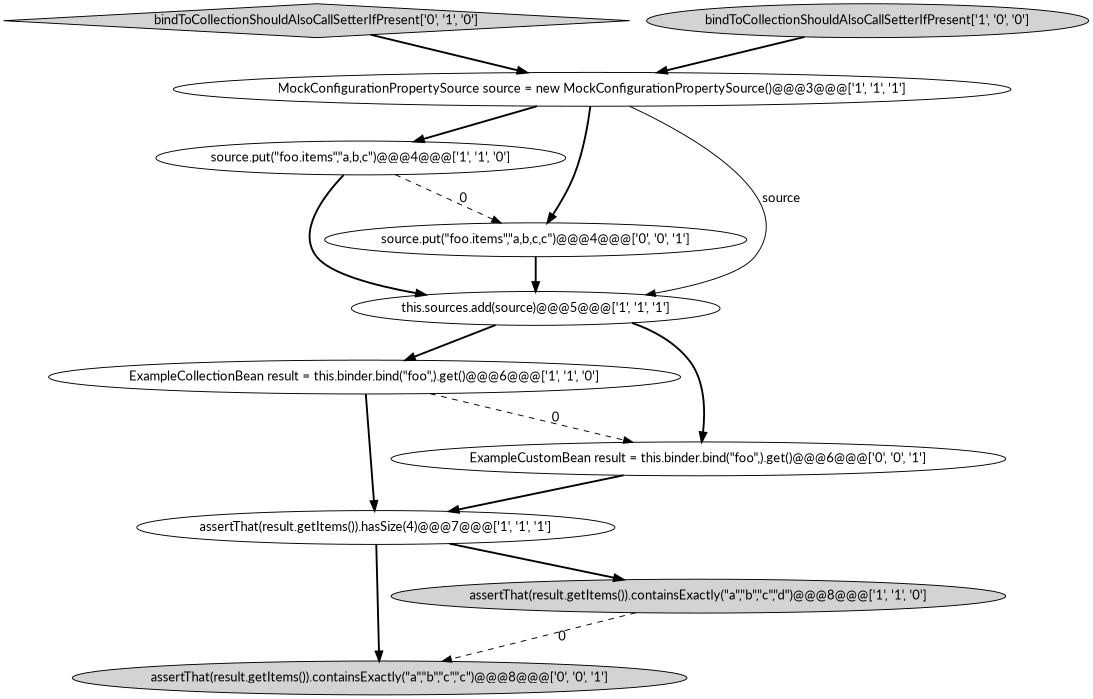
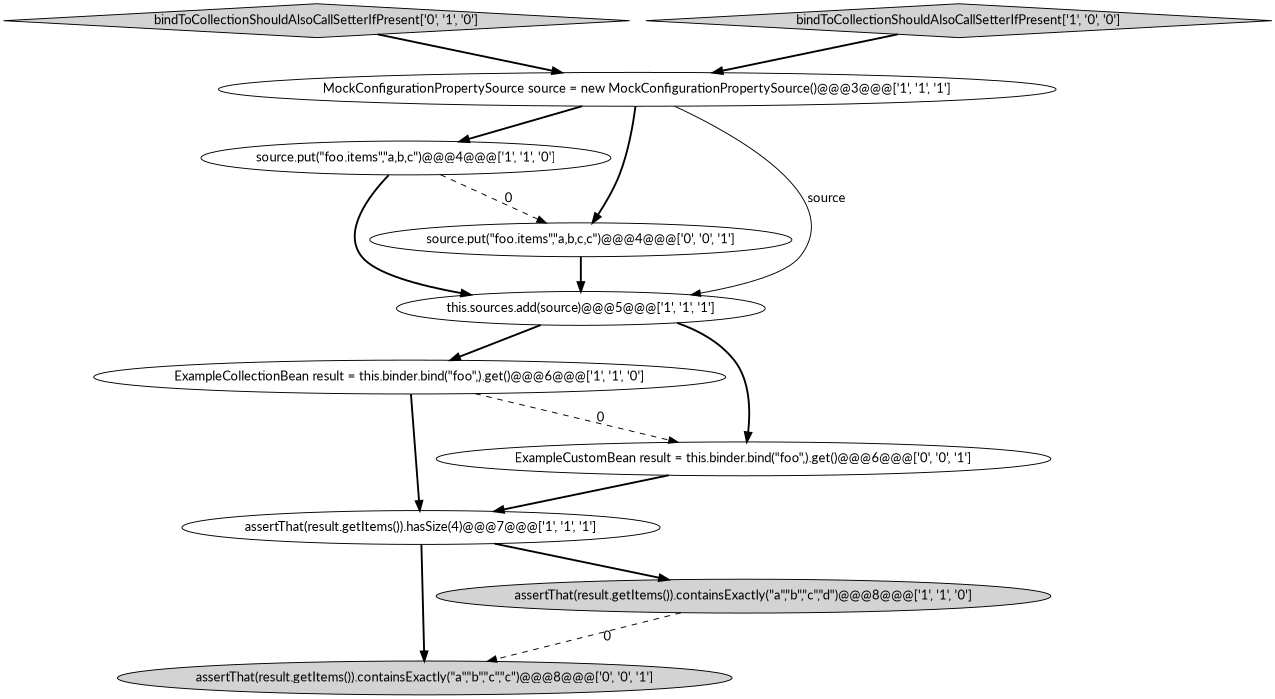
(868, 21) -> (959, 21)
